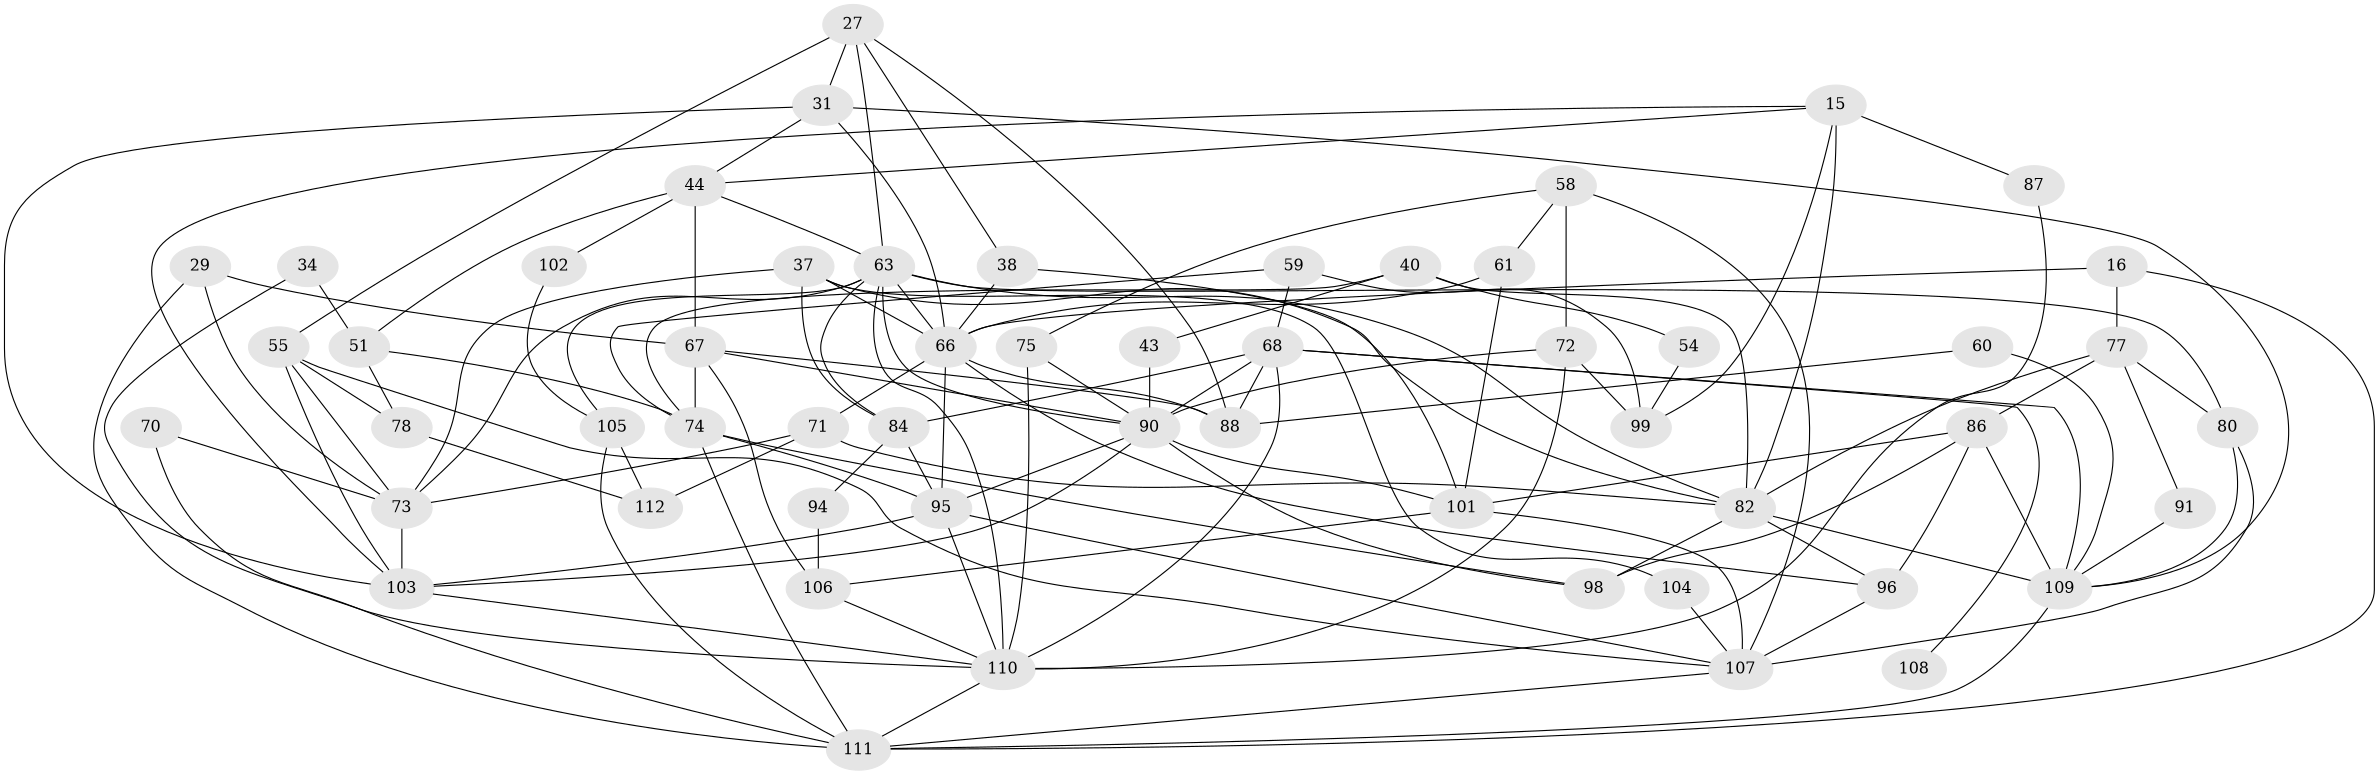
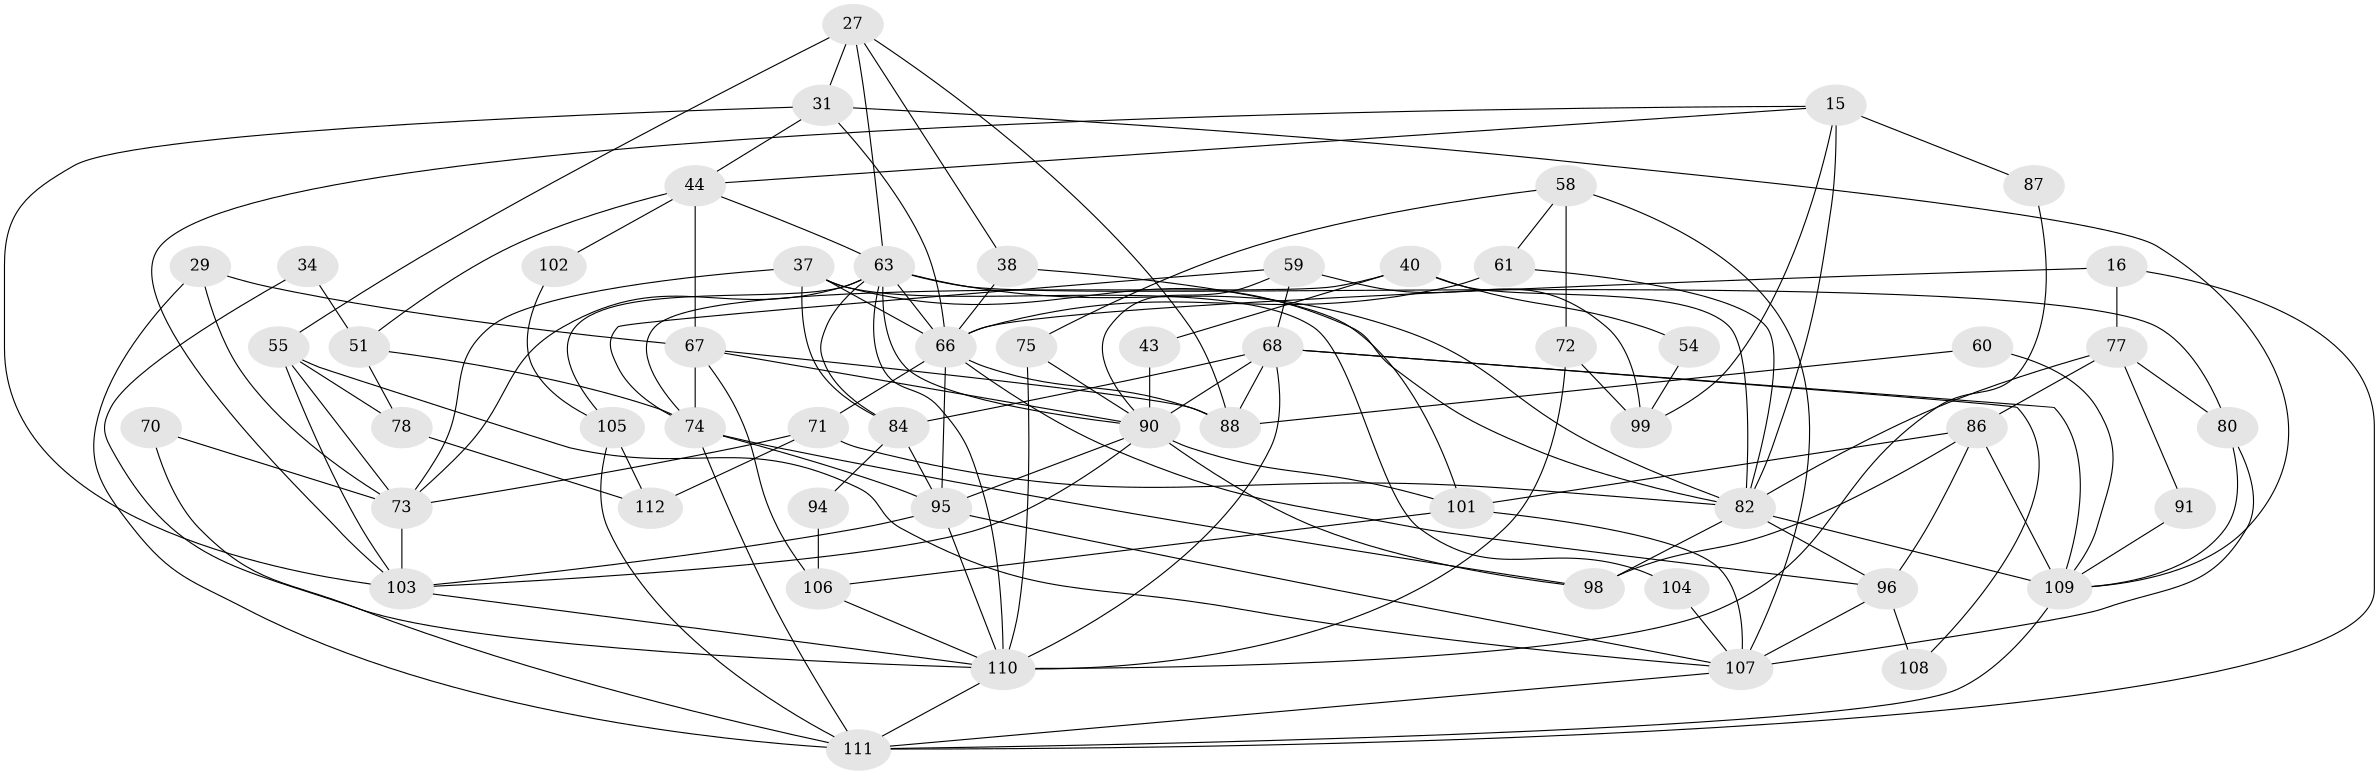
(1352, 371) -> (1114, 322)
(1483, 387) -> (1734, 307)
none -> (1901, 629)
